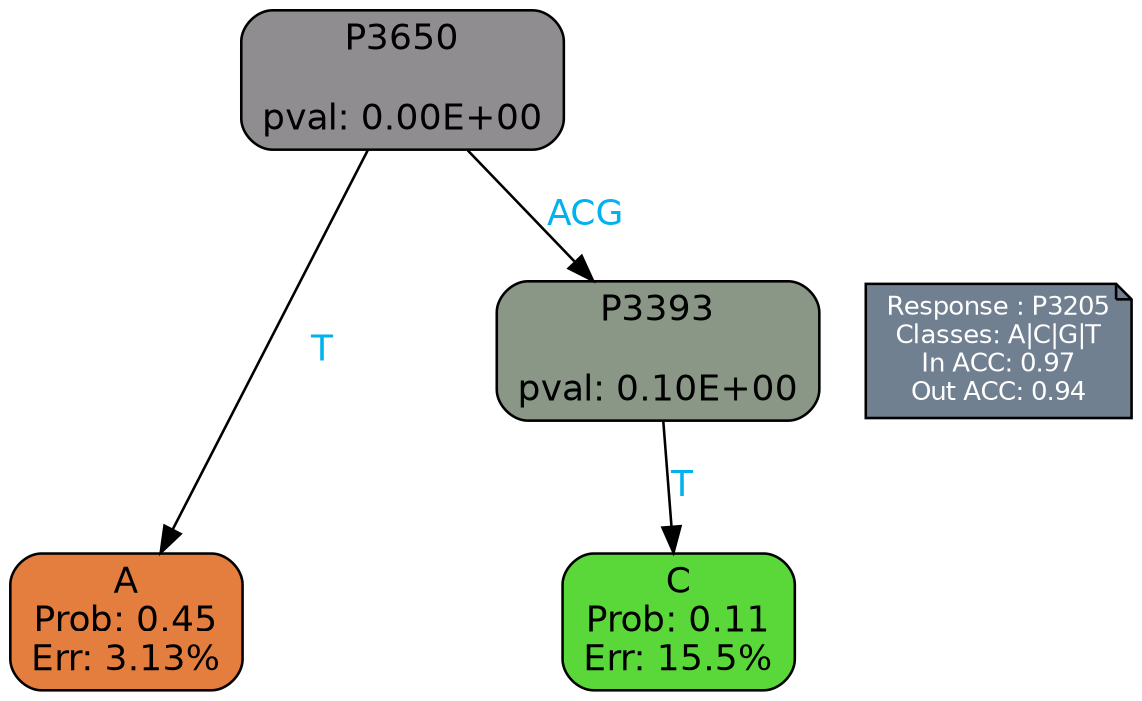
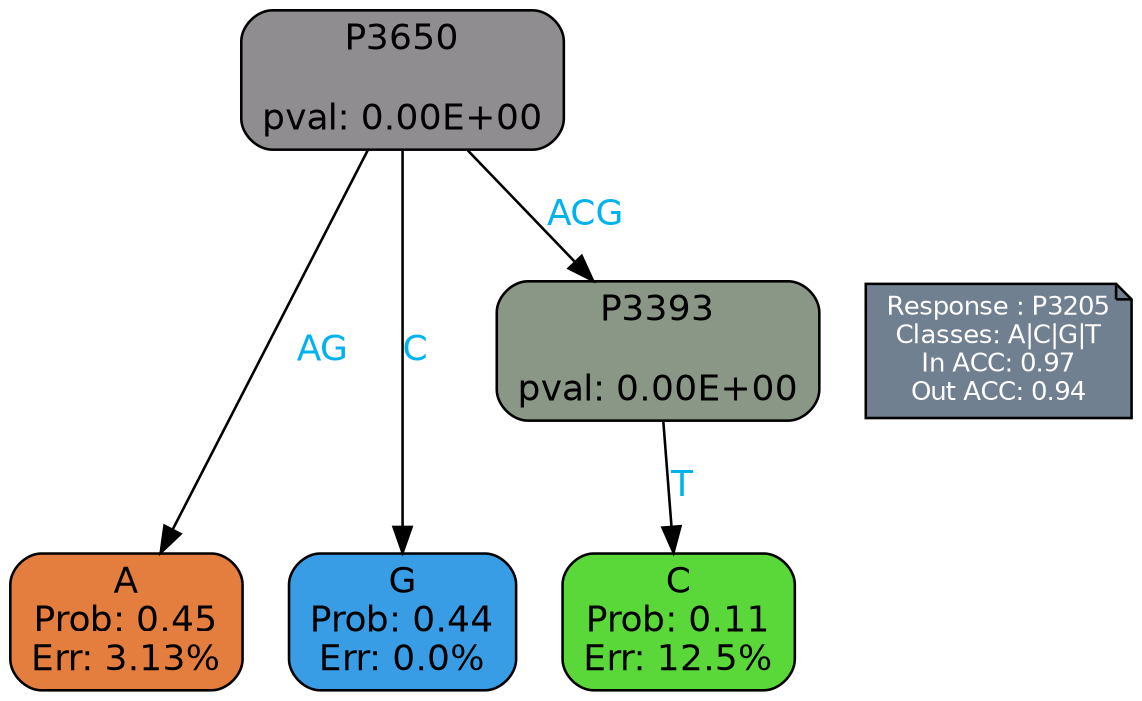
(323, 351) -> (323, 351)
(658, 351) -> (658, 351)
none -> (403, 622)
(679, 622) -> (679, 622)
